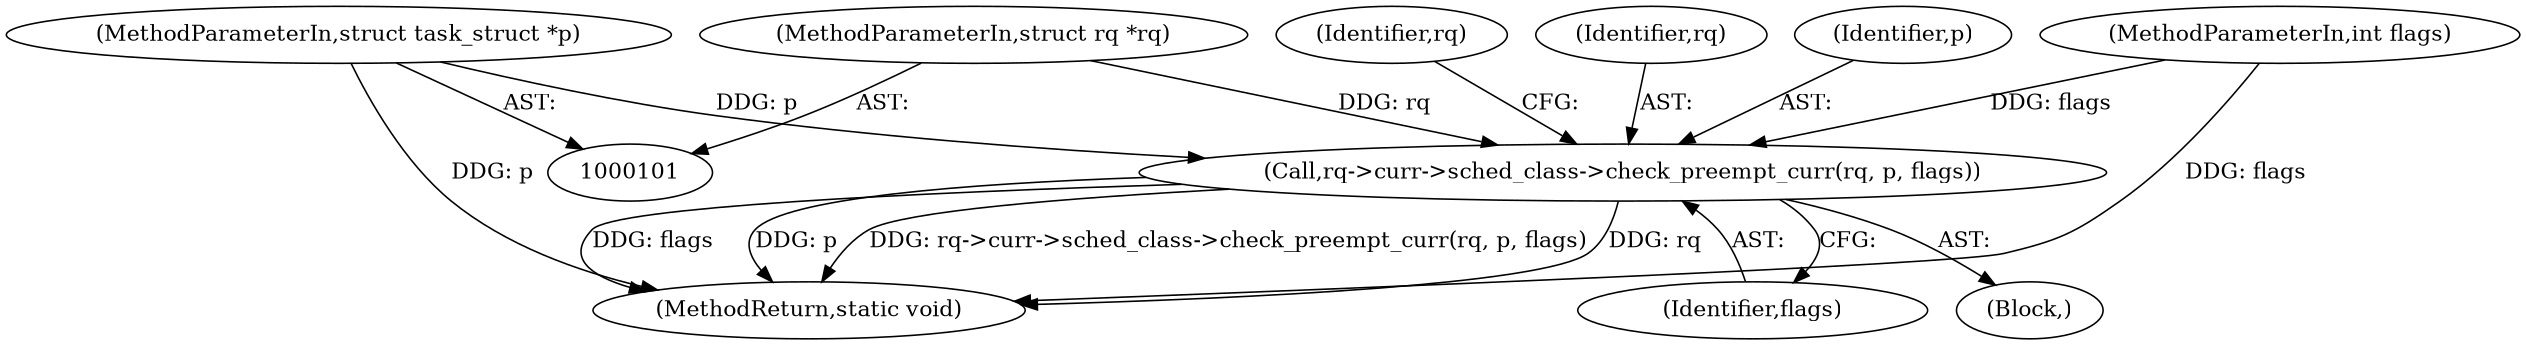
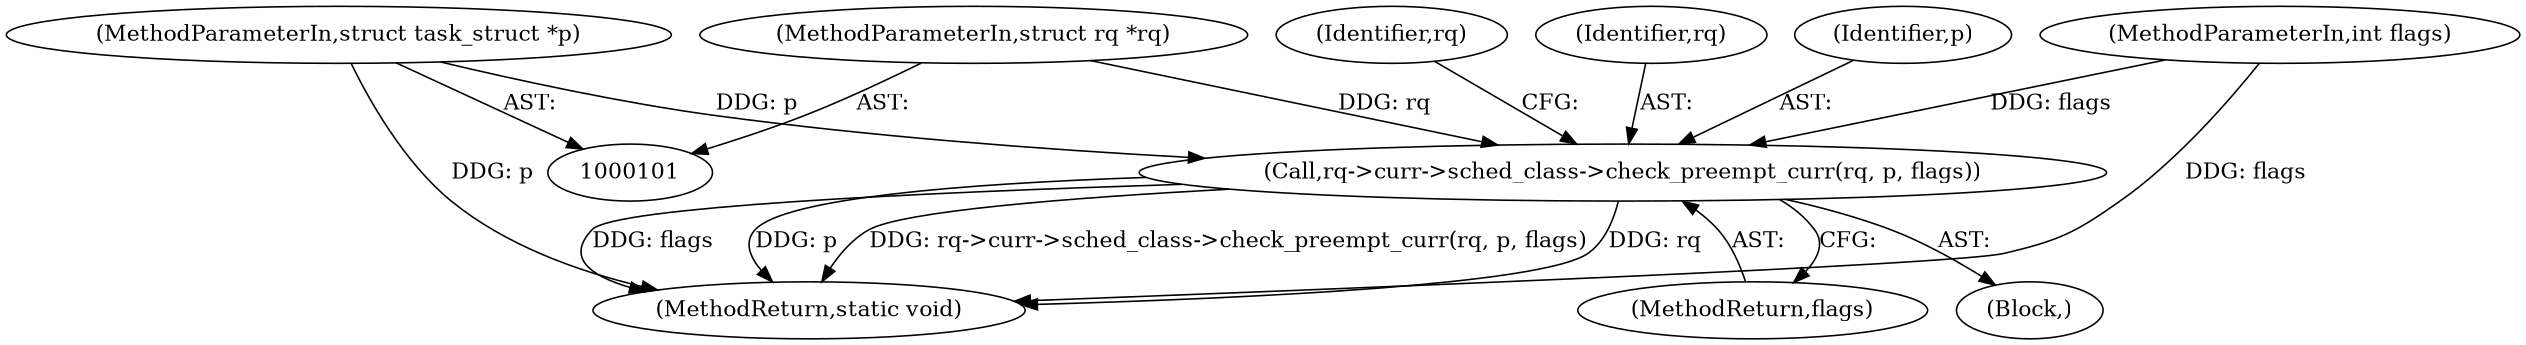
(1753, 310) -> (1753, 310)
